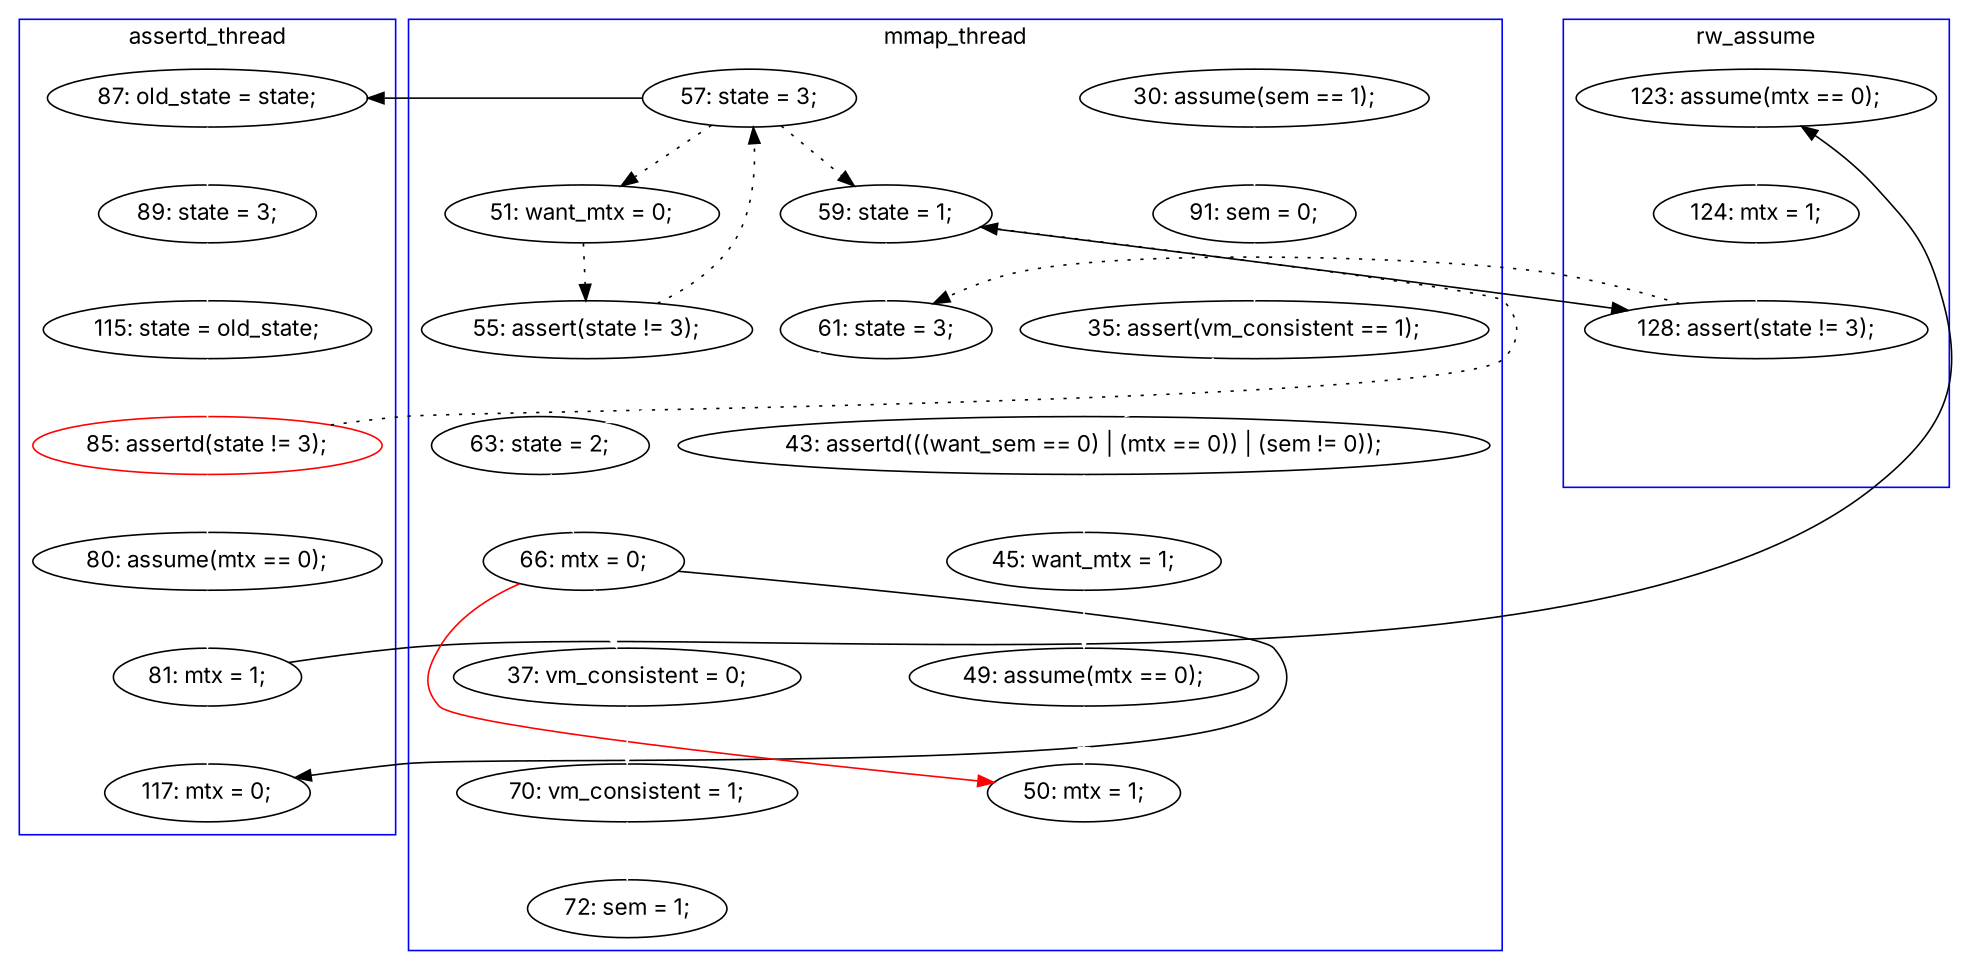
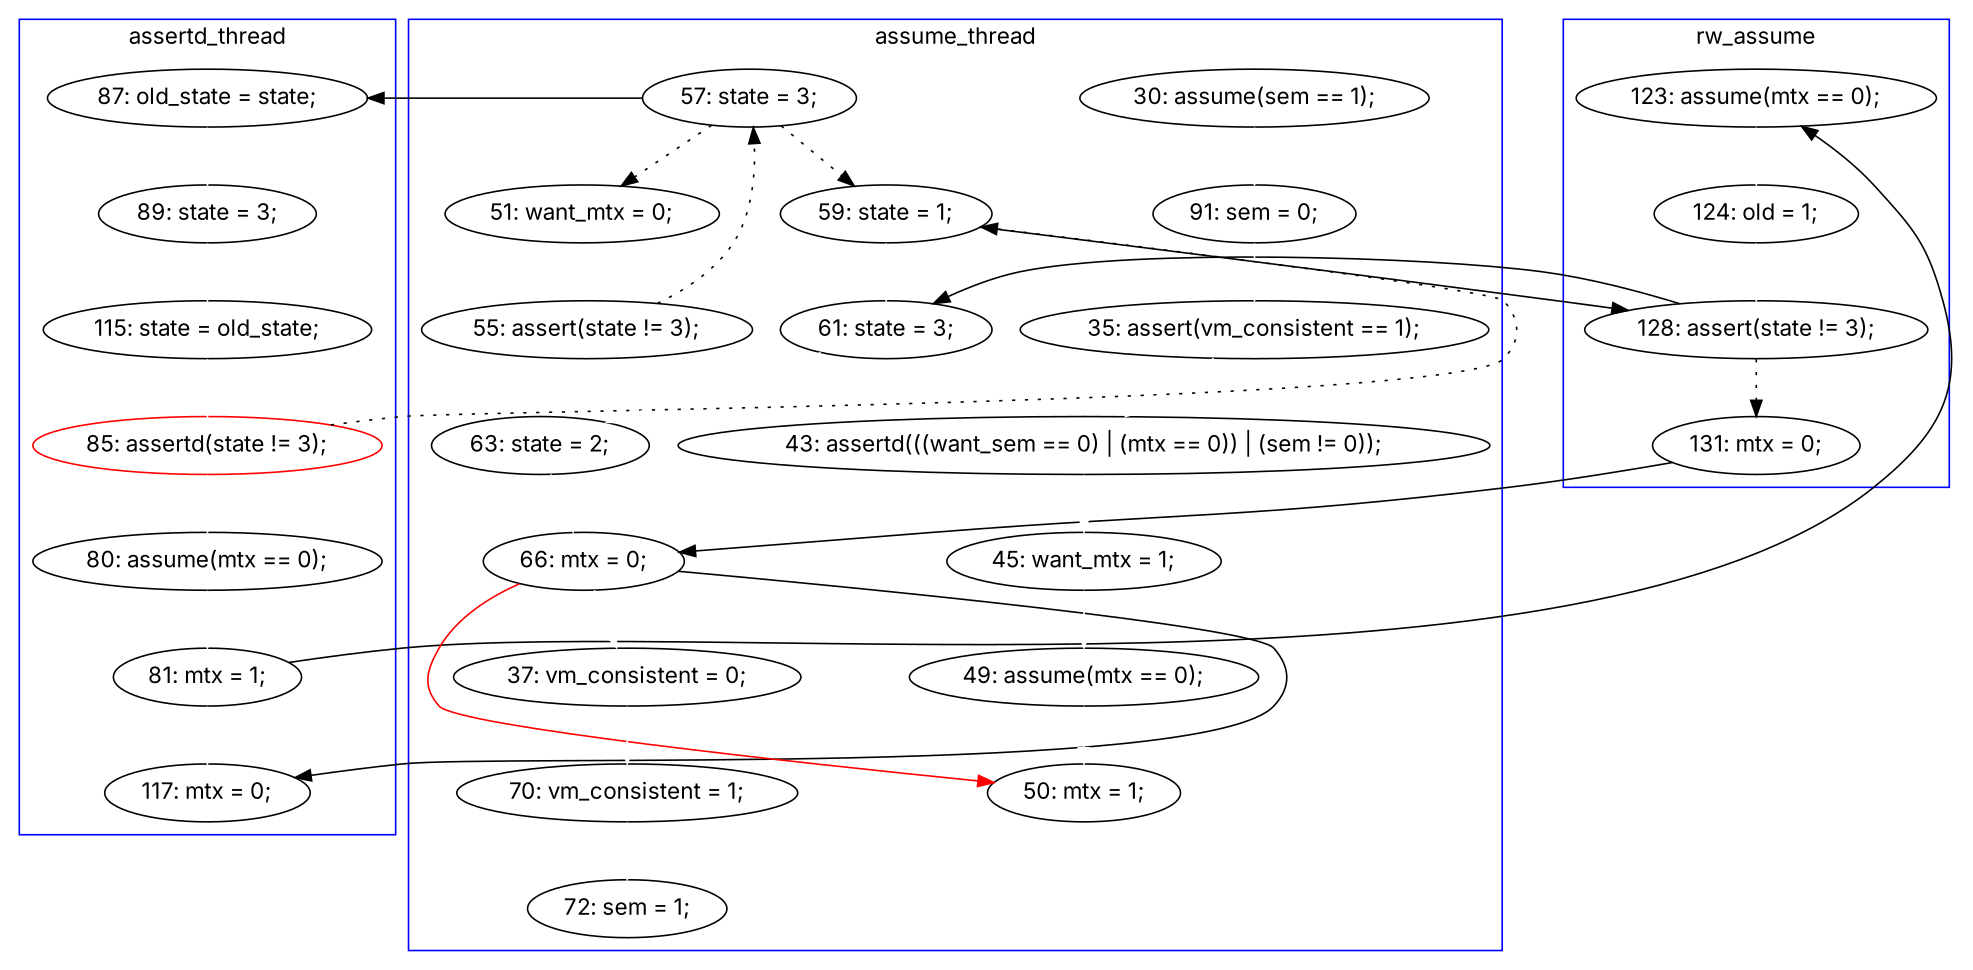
(955, 38) -> (955, 38)
(1756, 214) -> (1756, 214)
(1313, 258) -> (1313, 258)
(584, 264) -> none
none -> (1756, 446)
